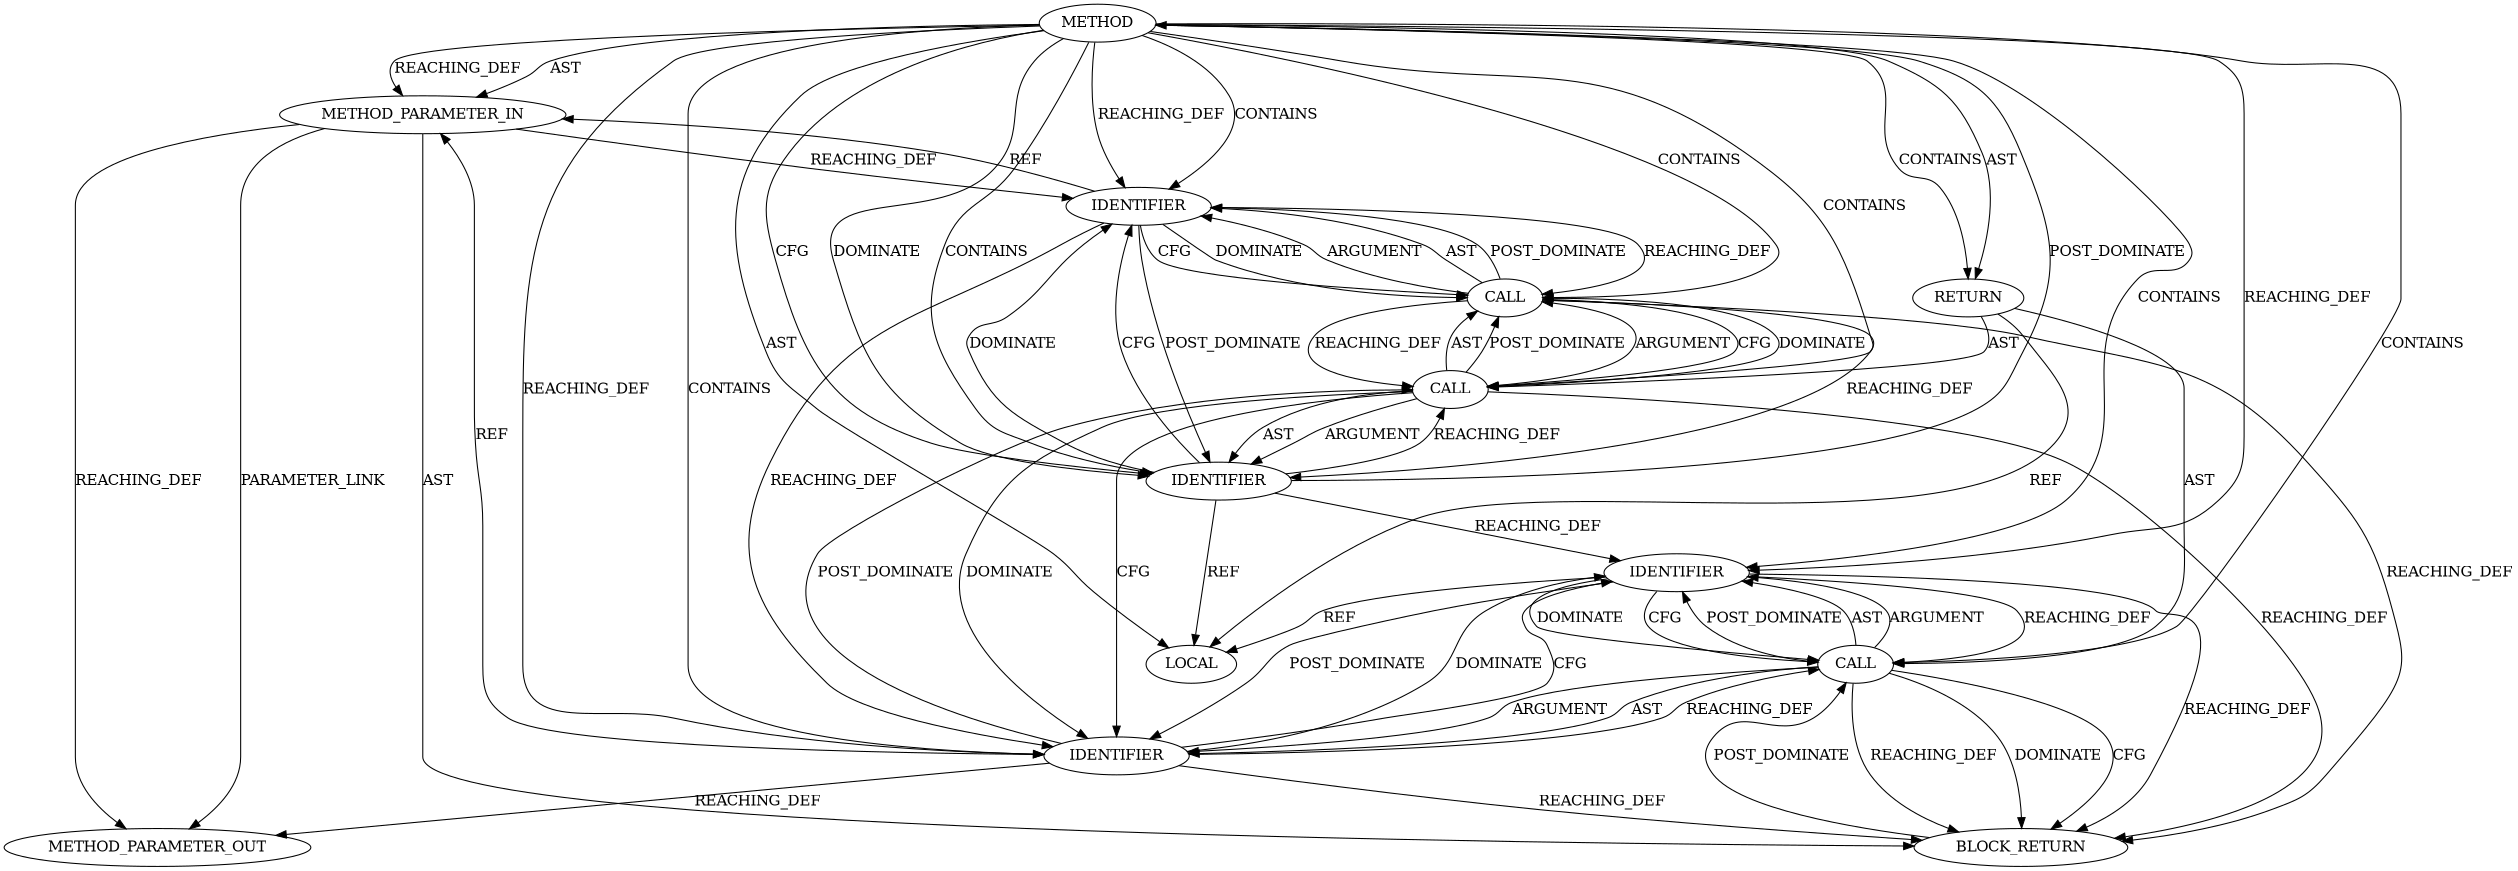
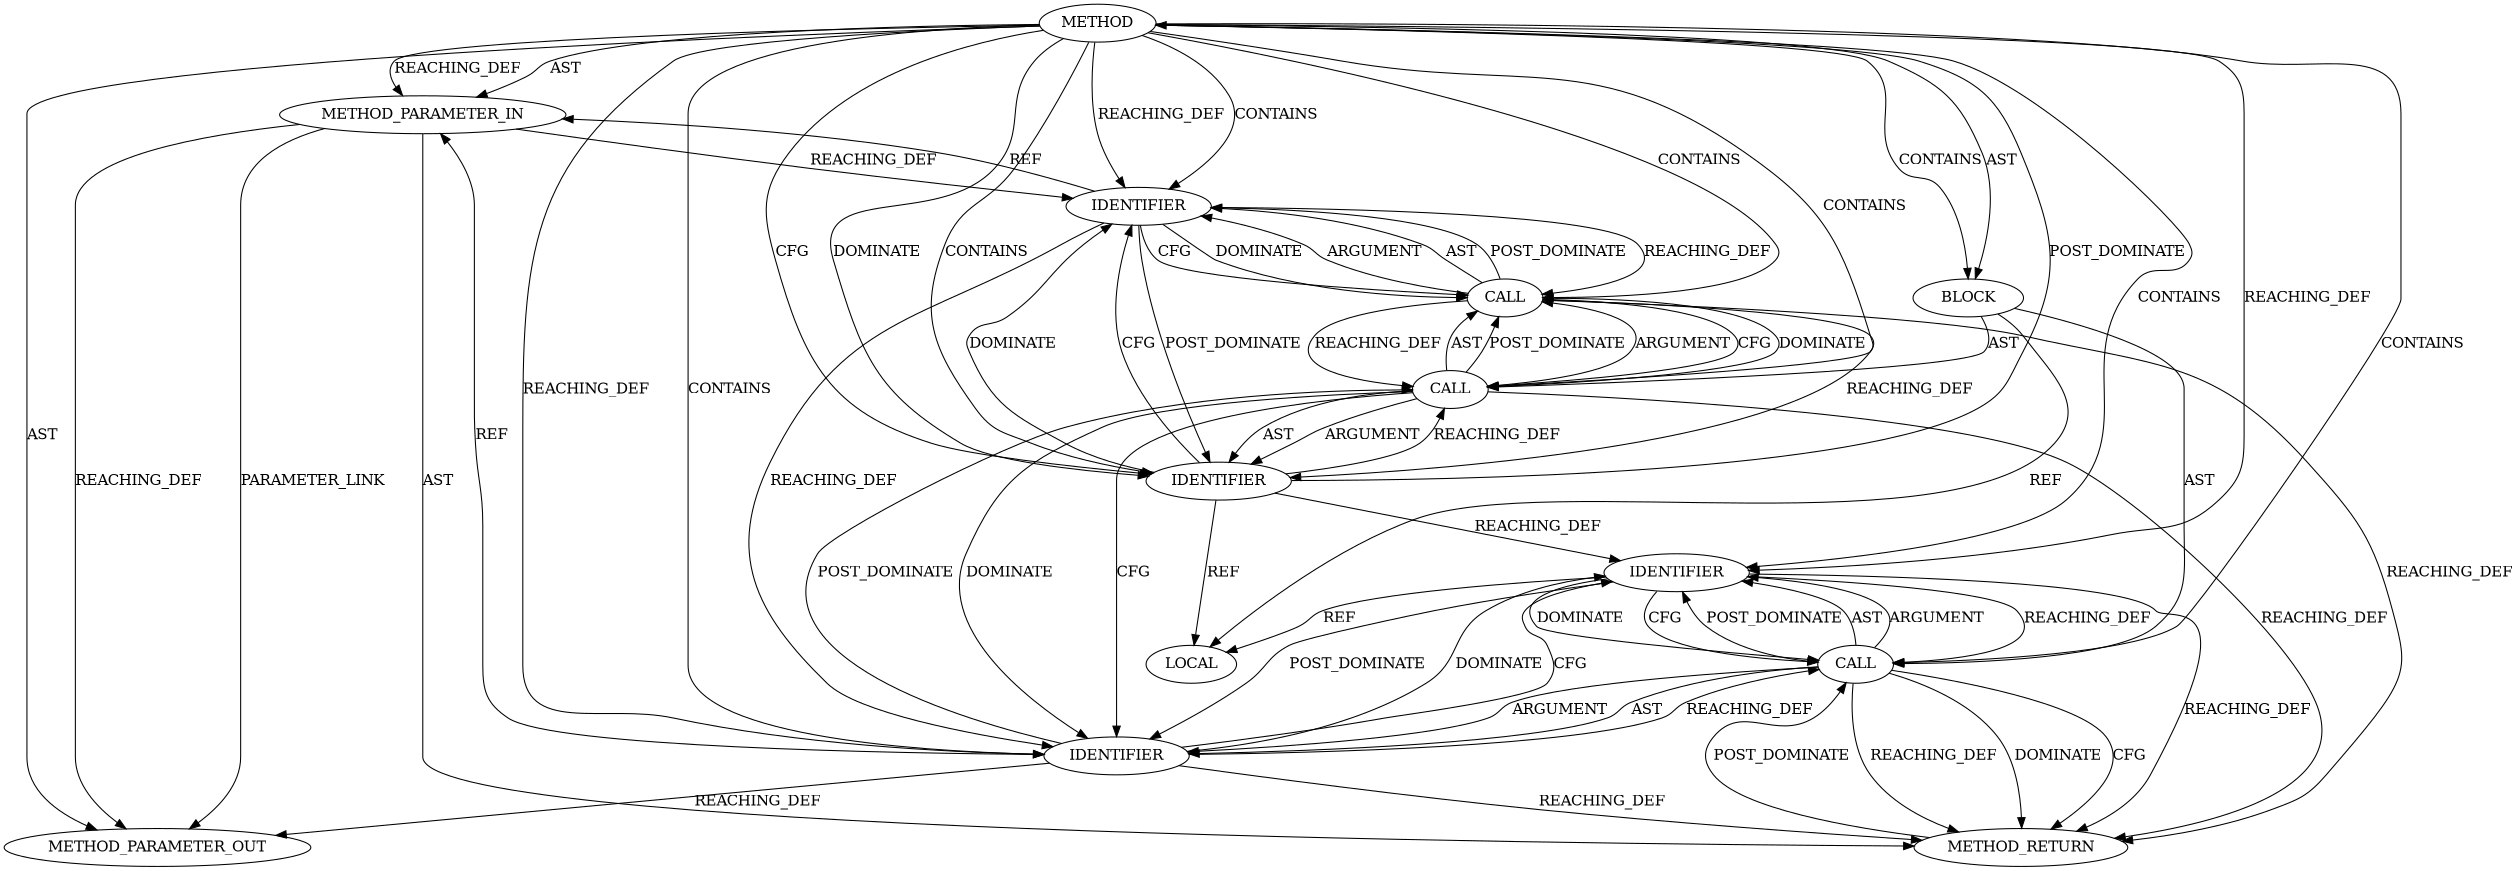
(1968, 298) -> (1968, 298)
(759, 333) -> (162, 79)
(2021, 847) -> (2021, 847)
